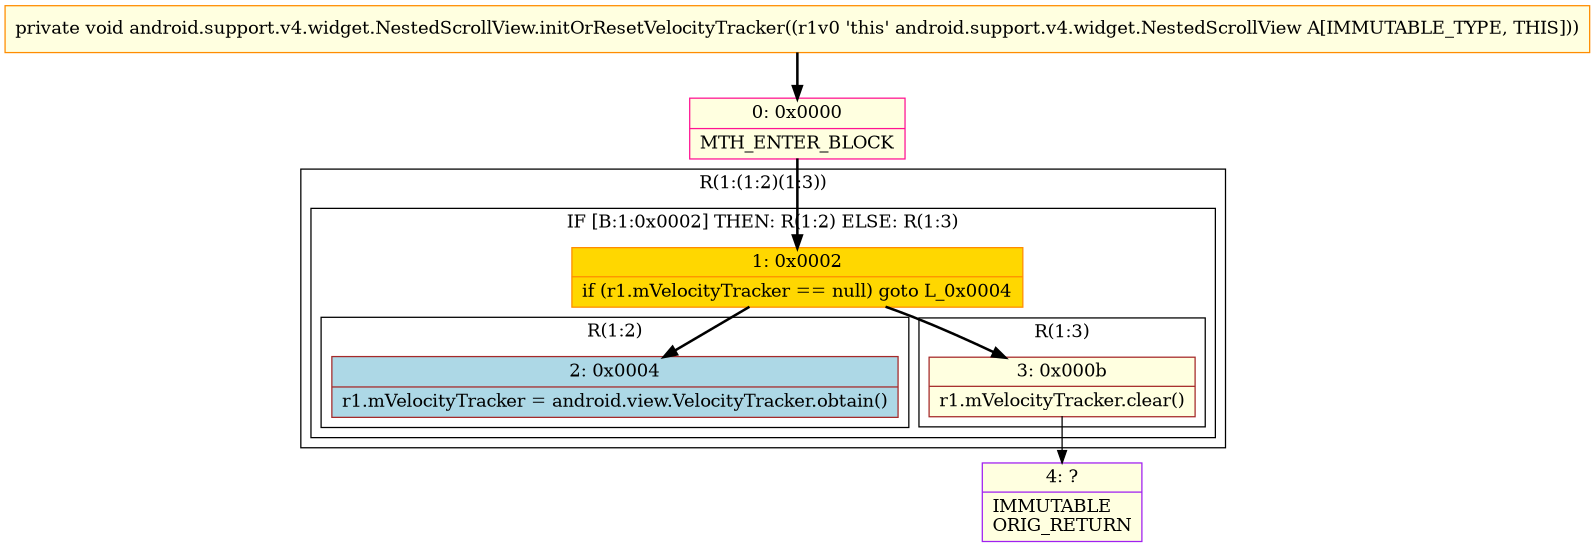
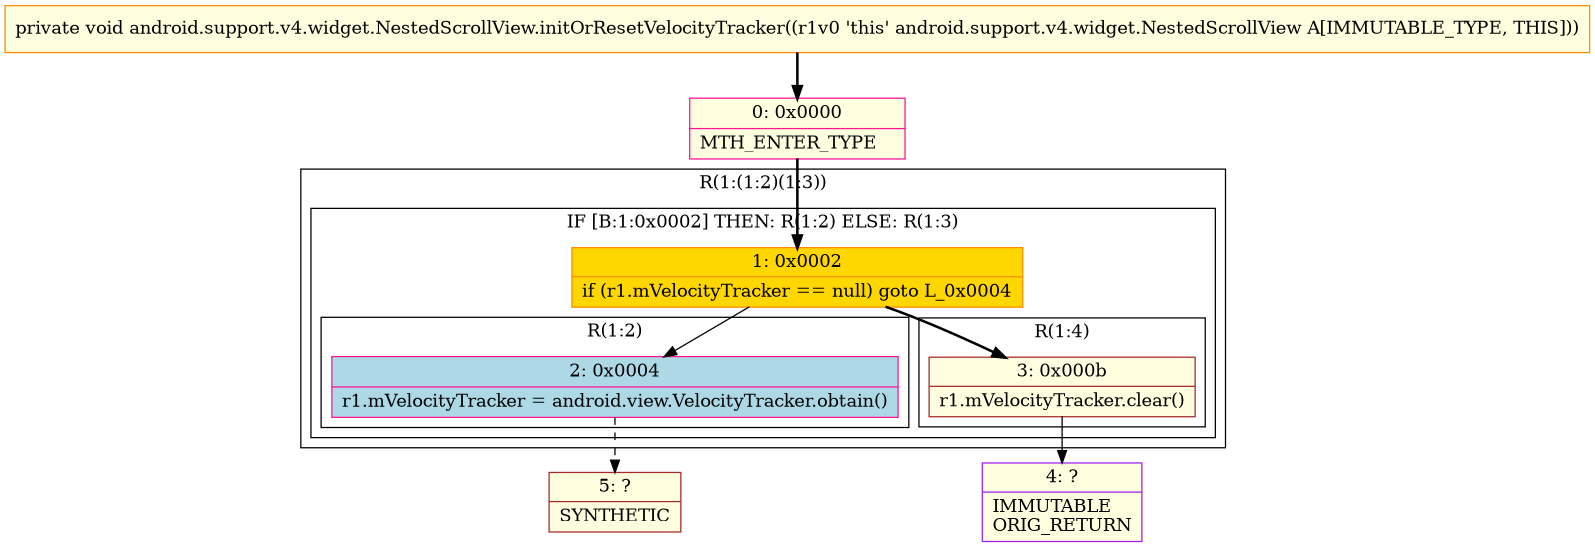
(797, 143) -> (788, 143)
(712, 329) -> (712, 329)
(1062, 332) -> (1062, 332)
(615, 387) -> (615, 387)
none -> (615, 502)
